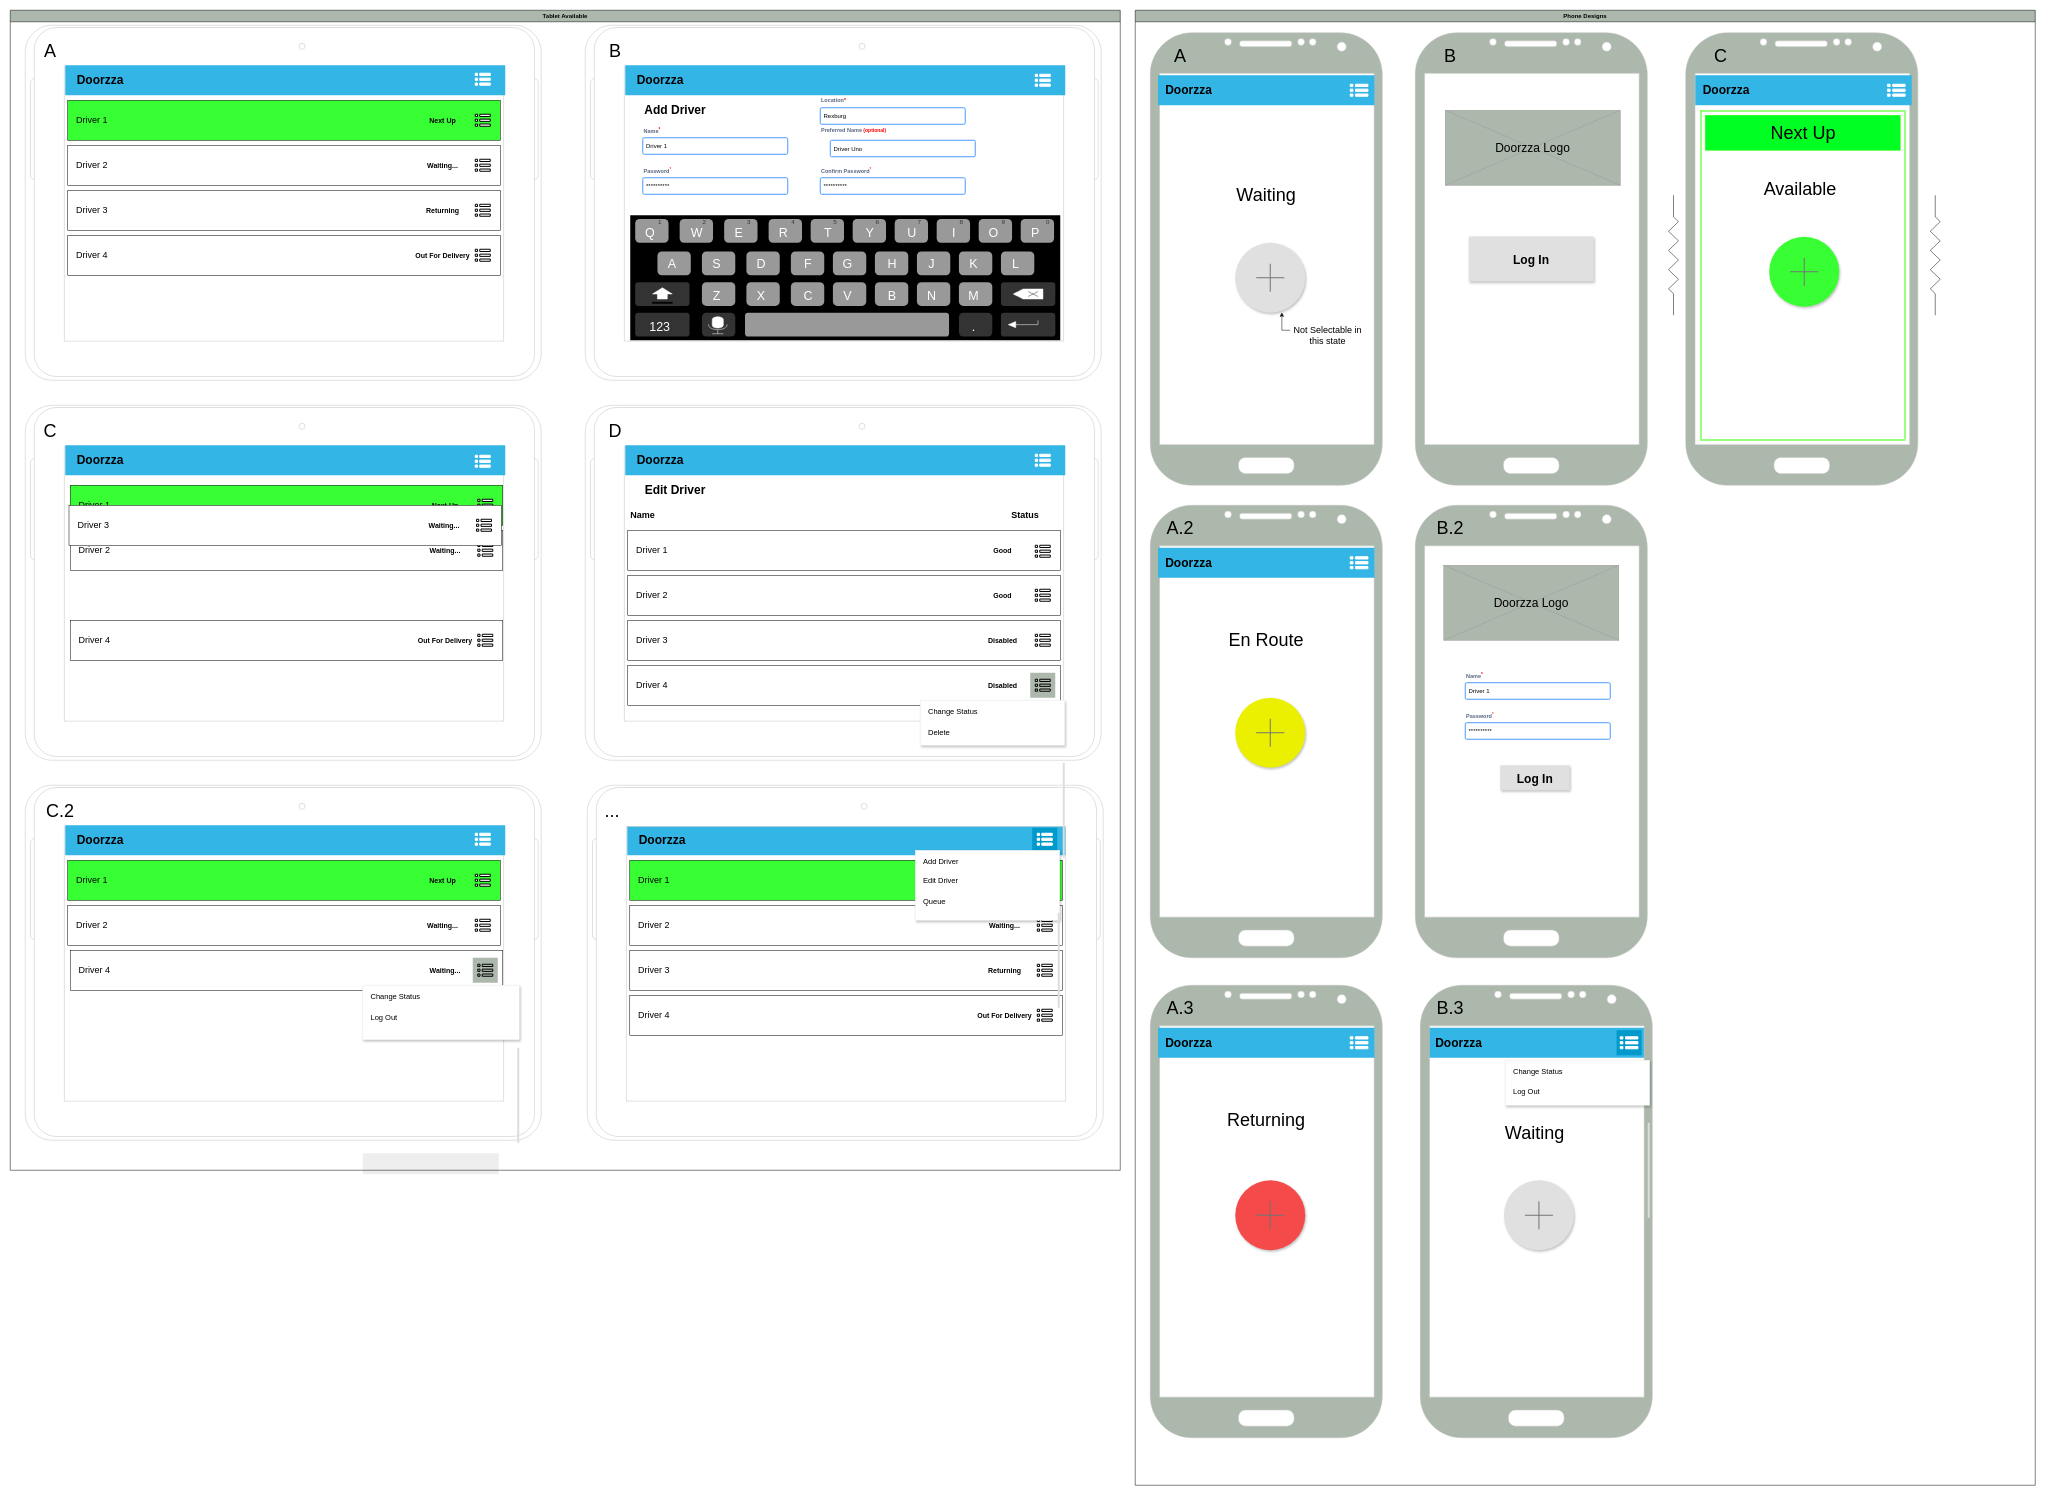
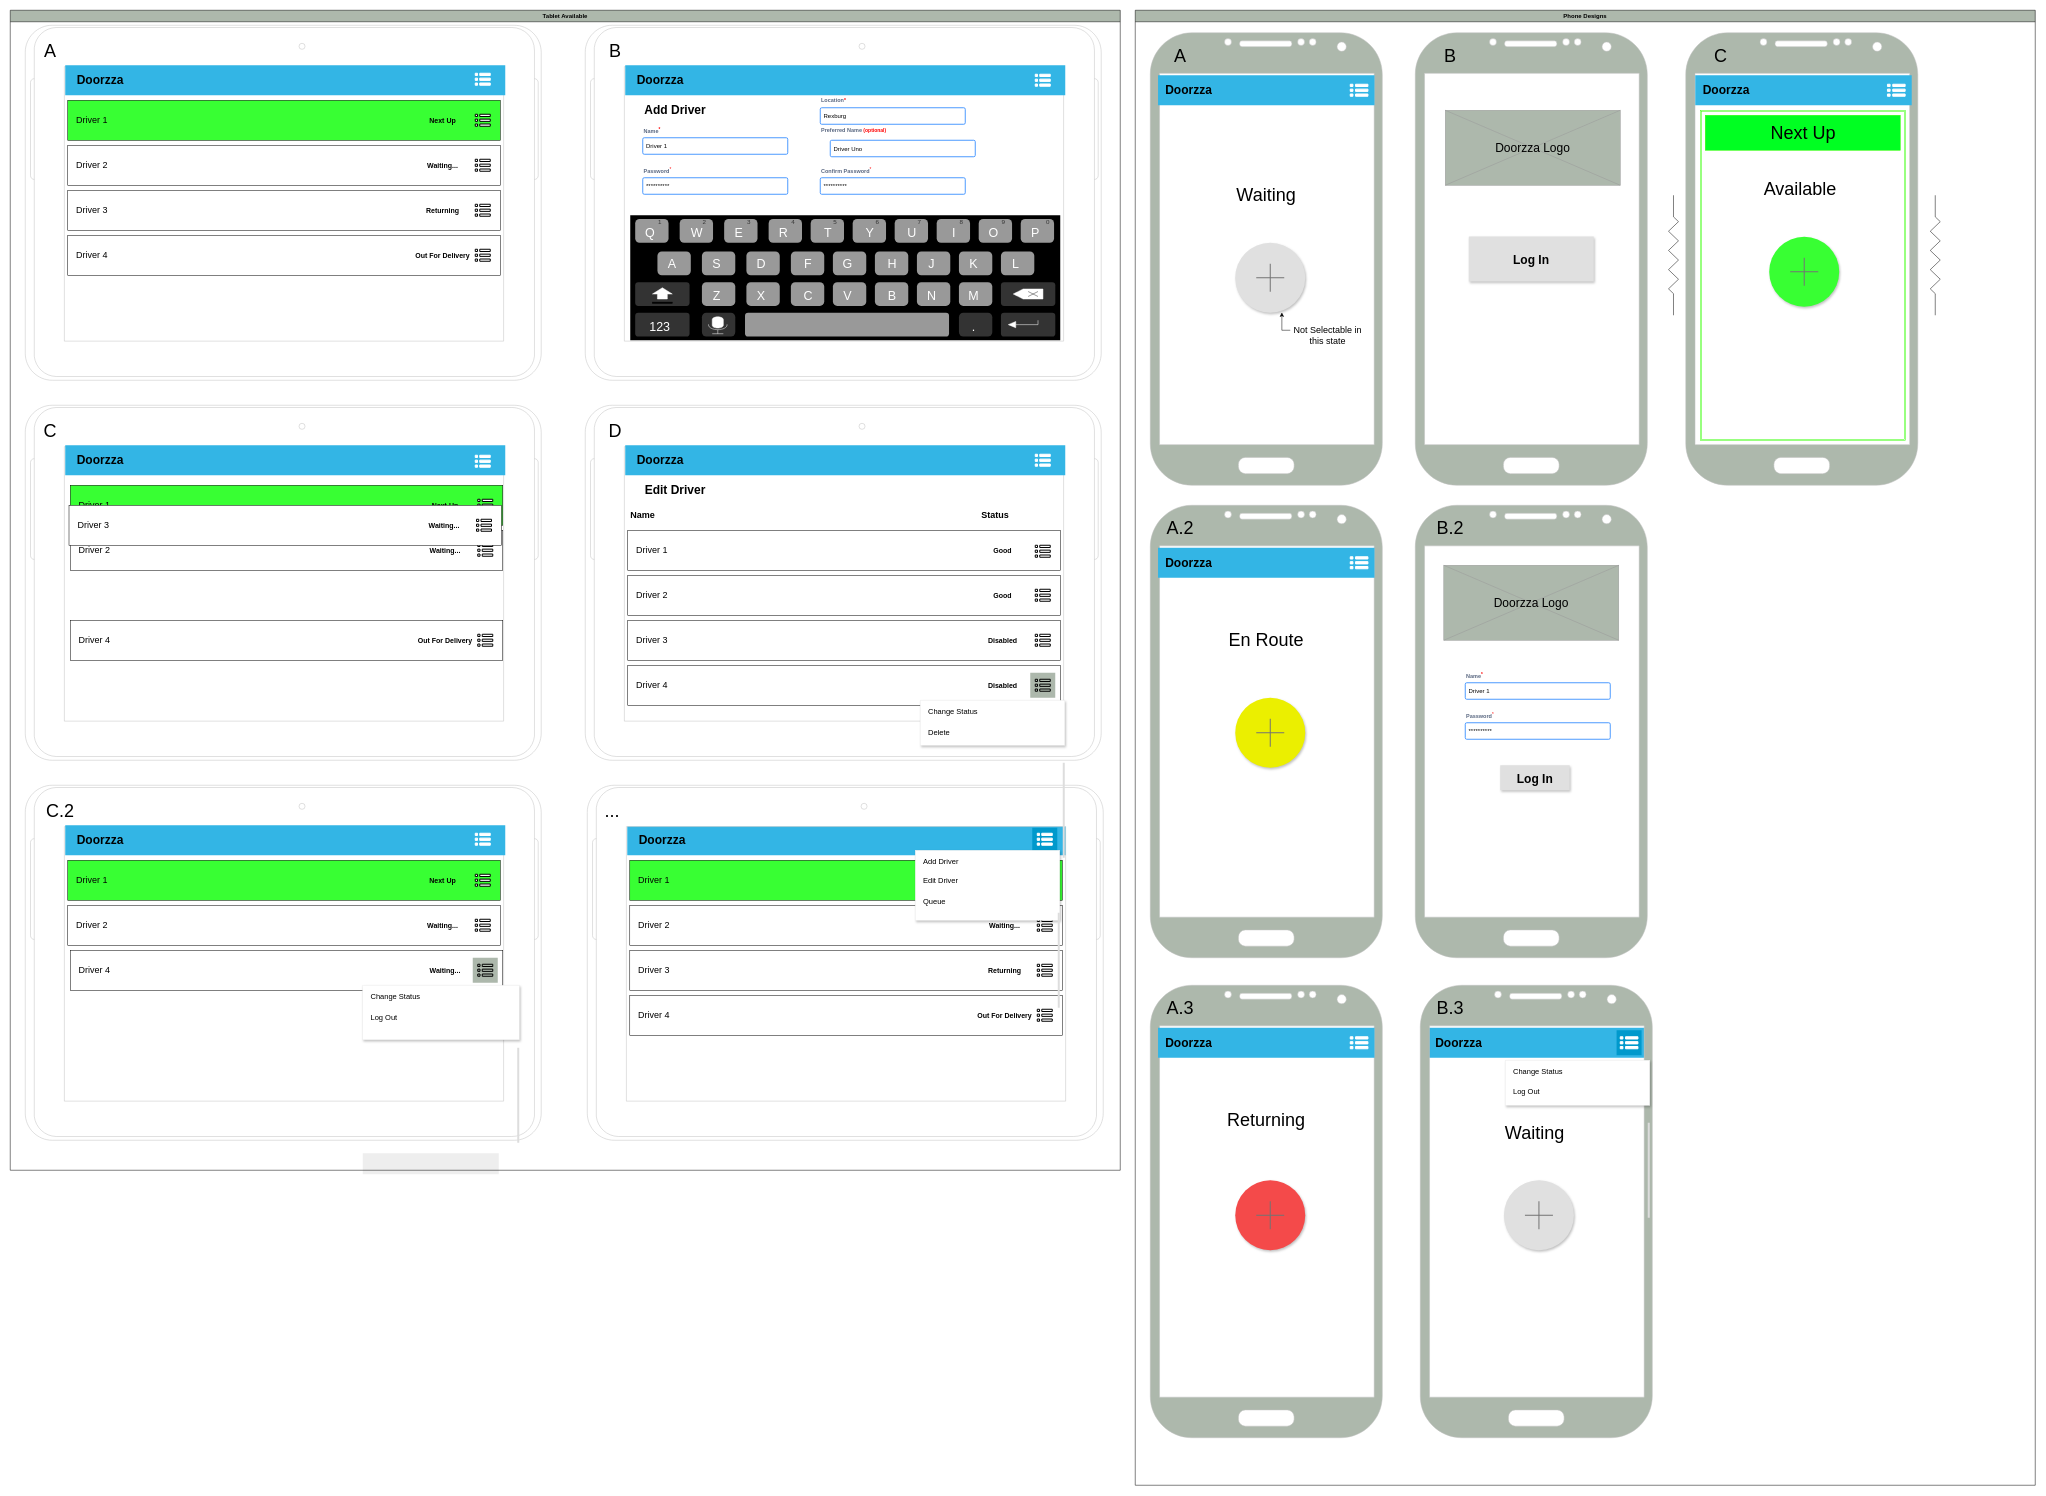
(1025, 515) -> (995, 515)
